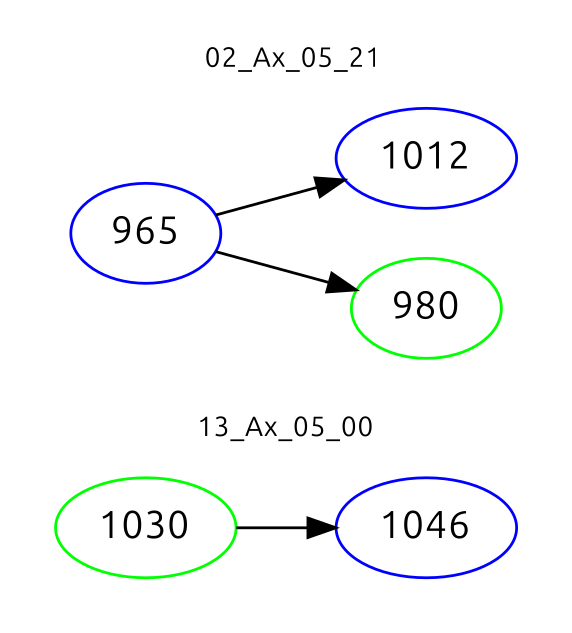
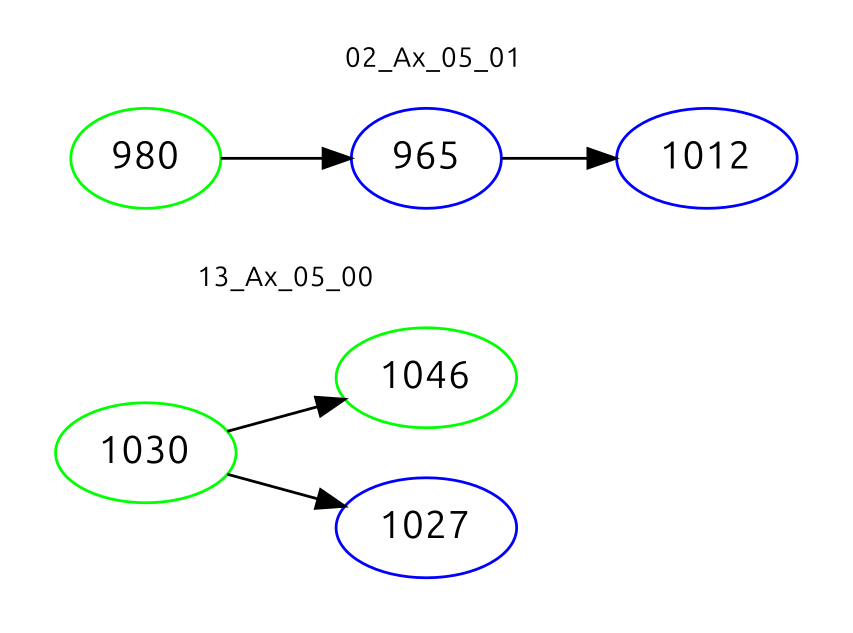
(294, 60) -> (434, 60)
(272, 267) -> (272, 158)
none -> (426, 528)
(426, 528) -> (426, 378)
